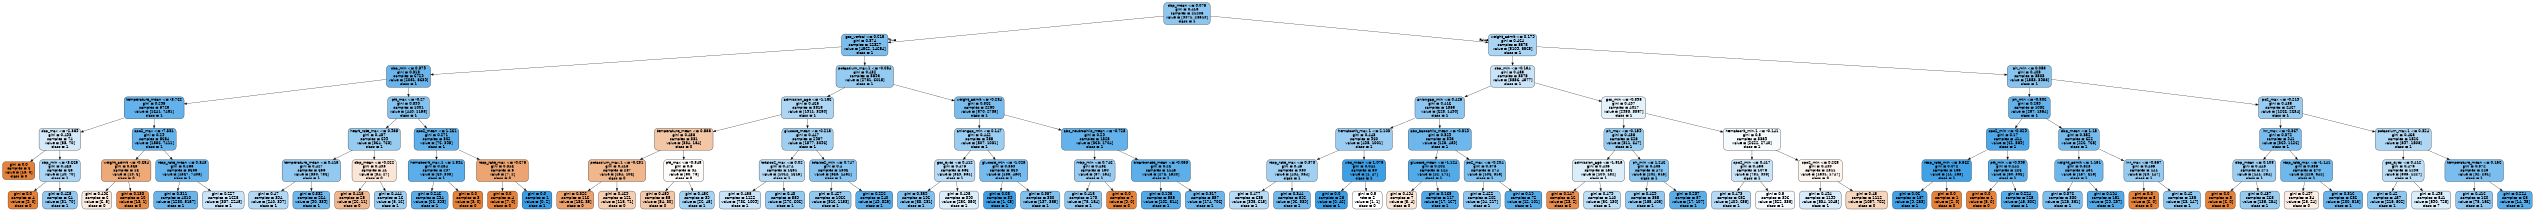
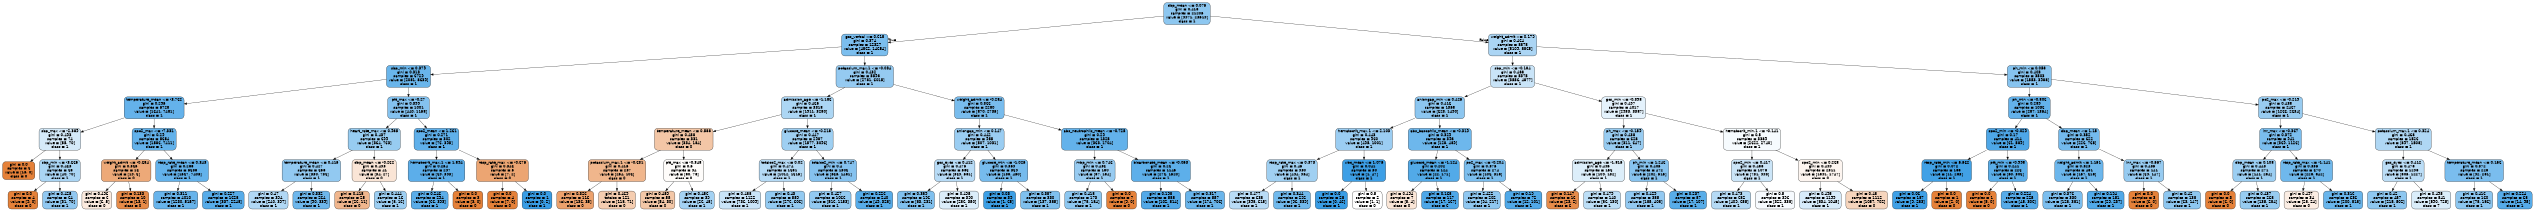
(223, 200) -> (223, 200)
(617, 200) -> (617, 200)
(1292, 200) -> (1292, 200)
(1367, 200) -> (1367, 200)
(1440, 200) -> (1440, 200)
(1820, 200) -> (1820, 200)
